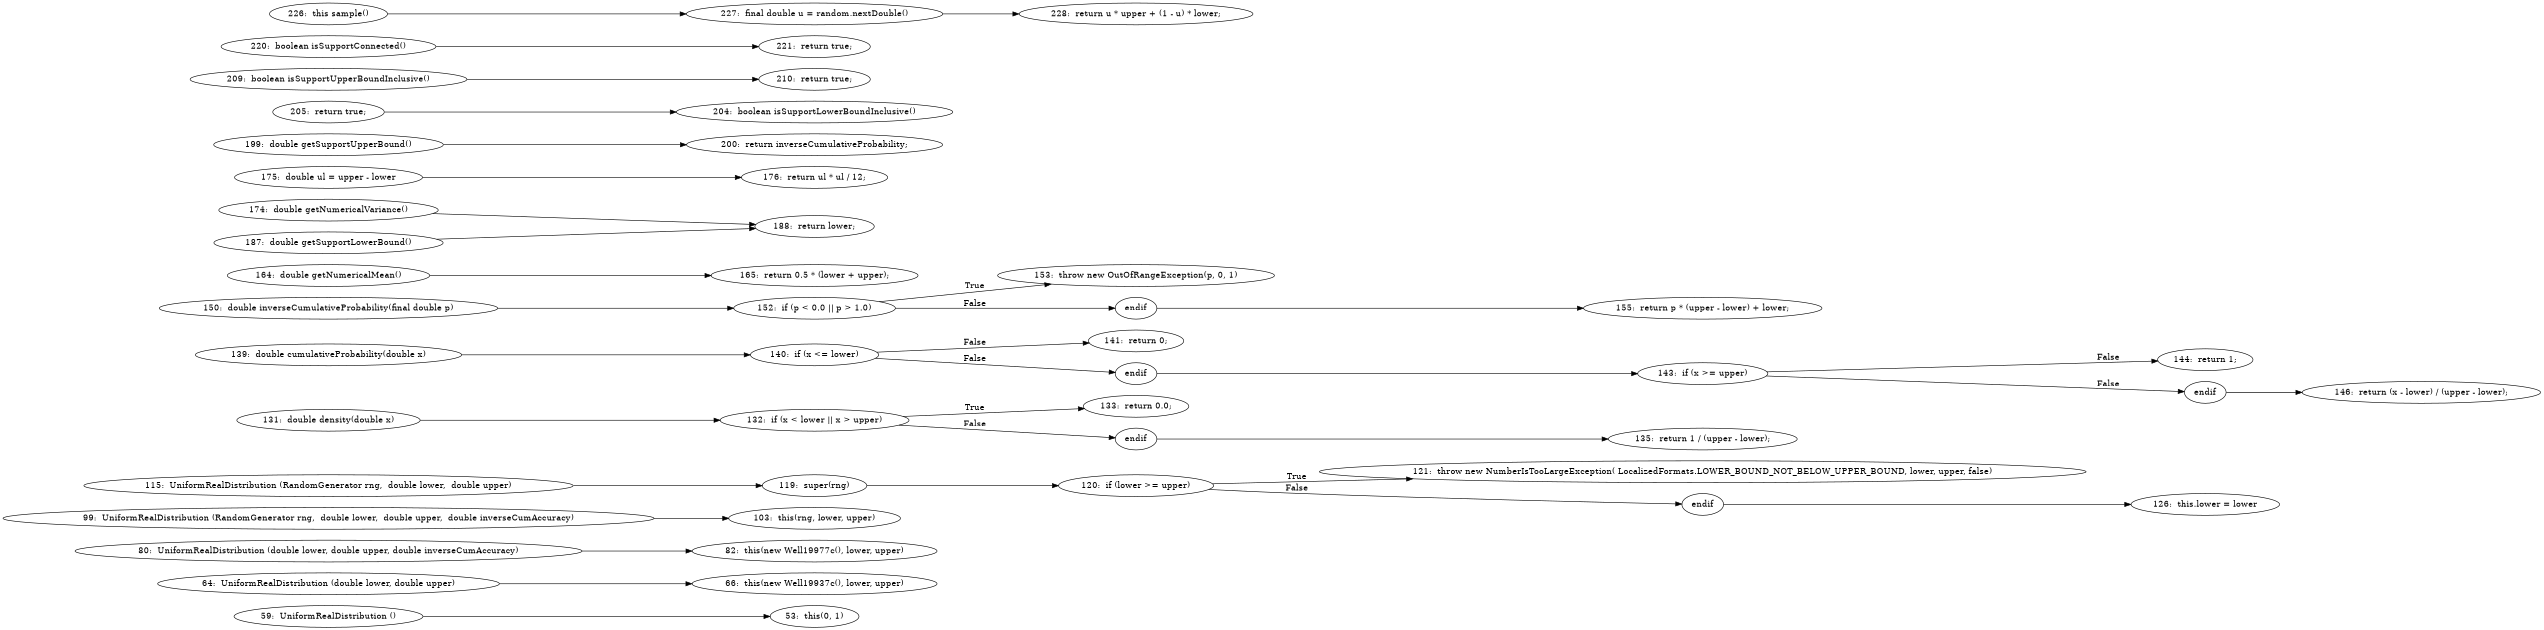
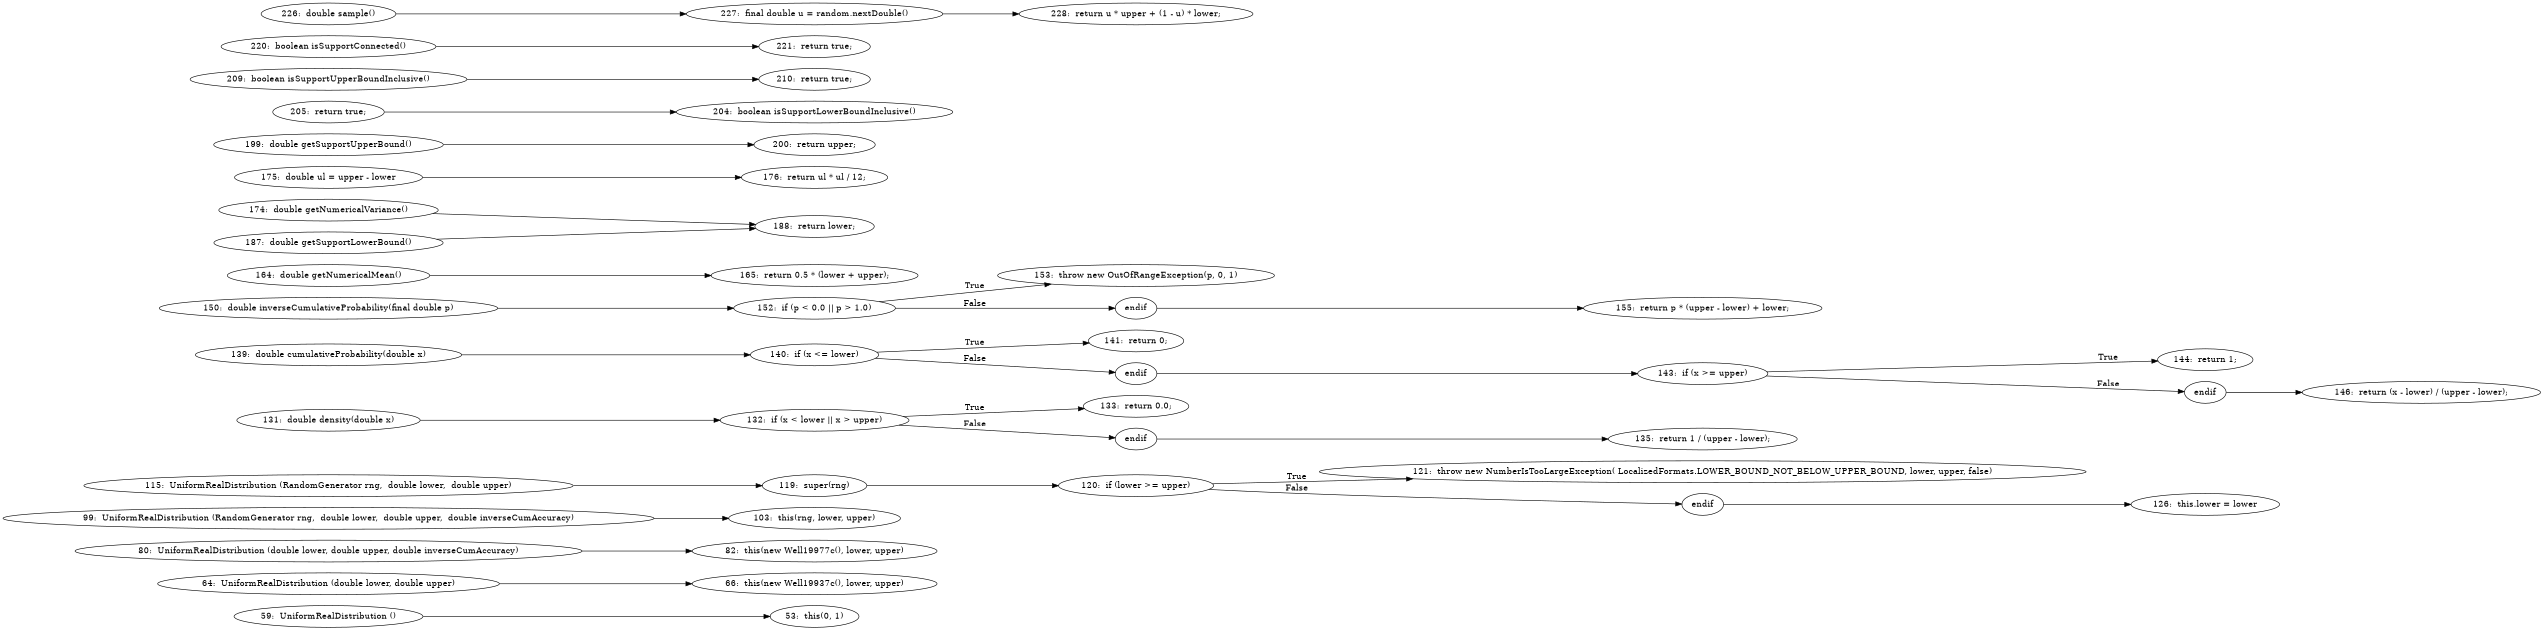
(329, 14) -> (329, 14)
(815, 145) -> (815, 145)
(975, 342) -> (975, 342)
(2108, 358) -> (2108, 358)
